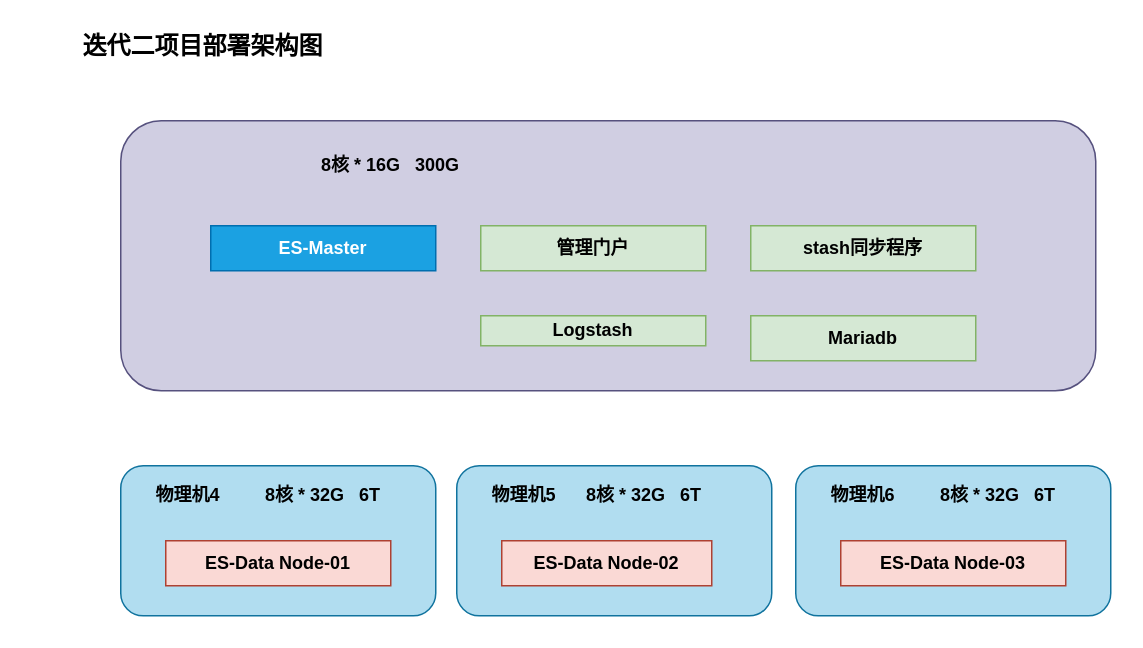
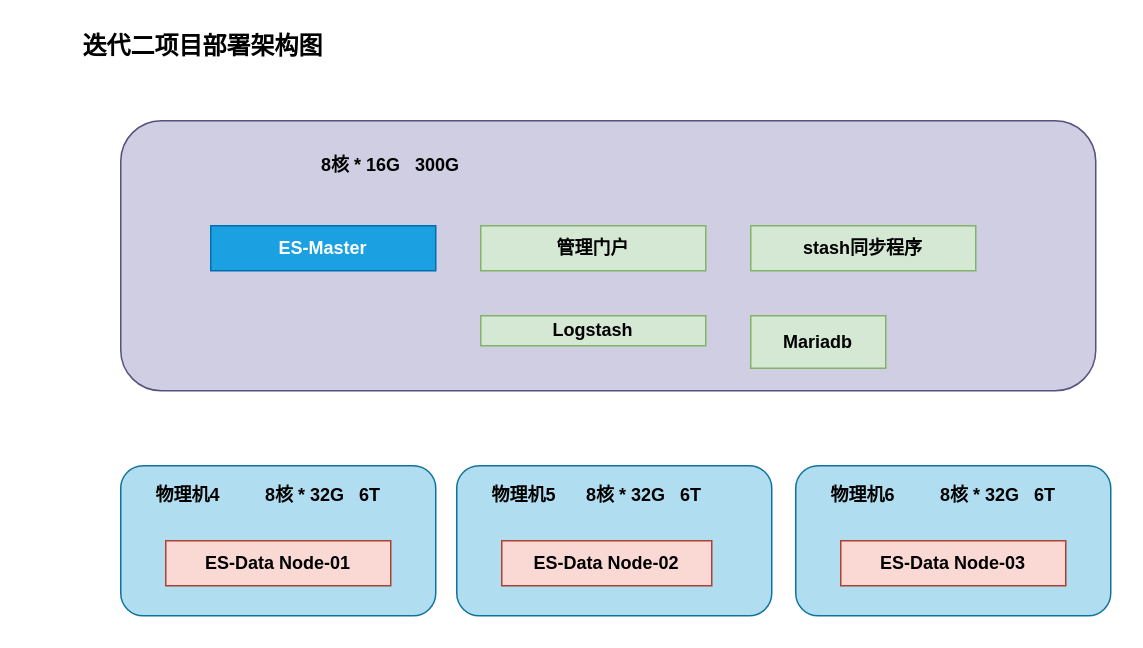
(863, 338) -> (818, 342)
